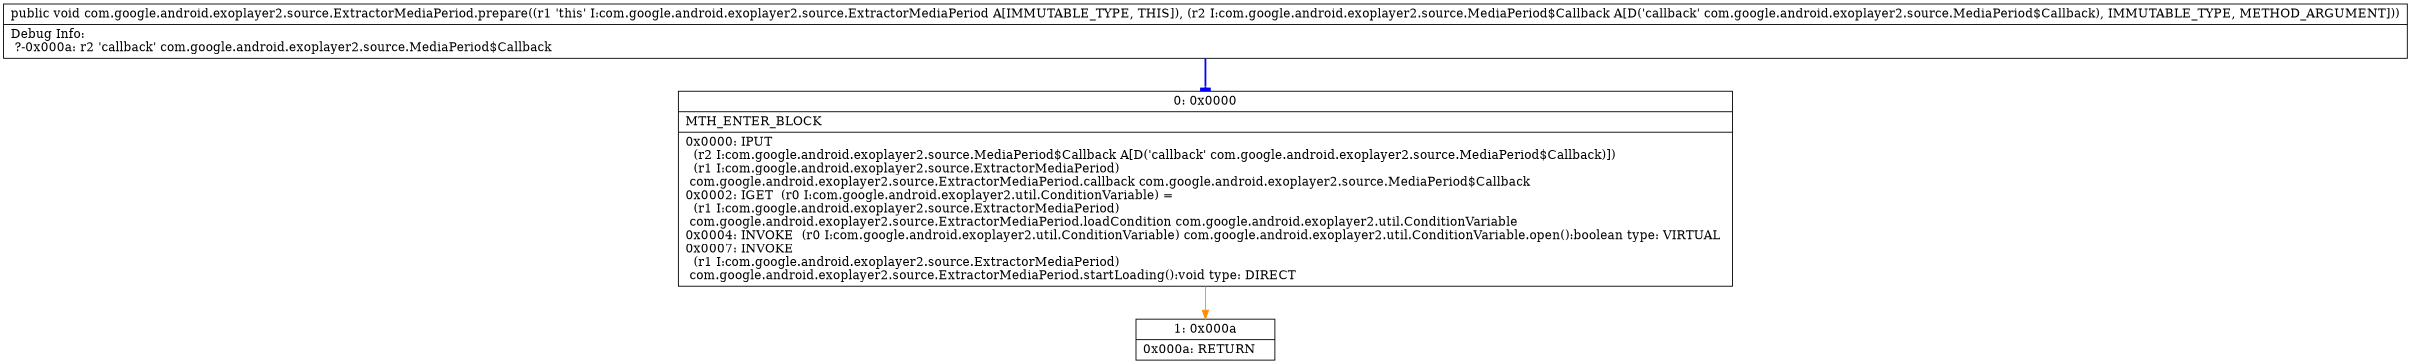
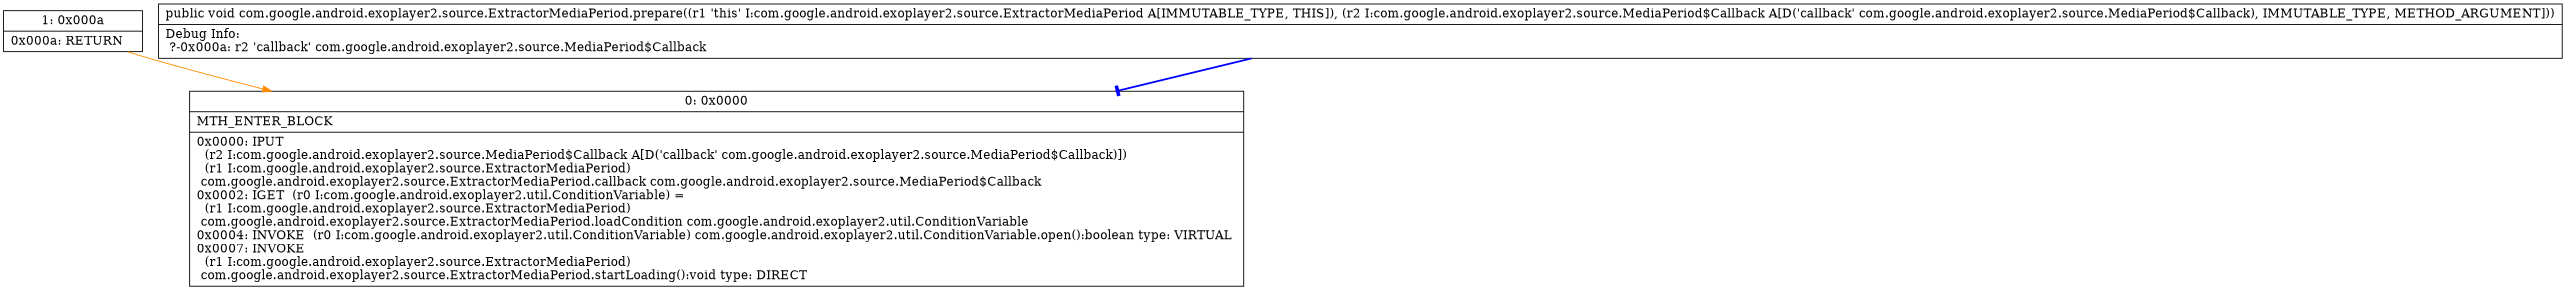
(1205, 298) -> (195, 71)
